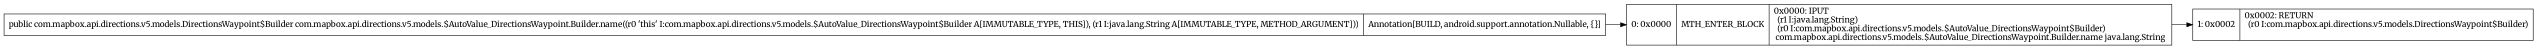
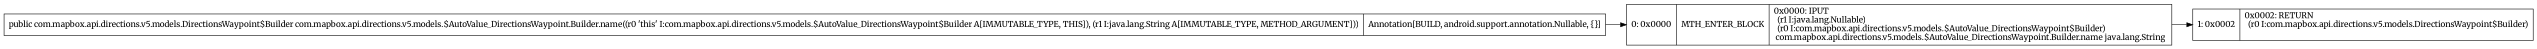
(1816, 20) -> (1820, 20)
